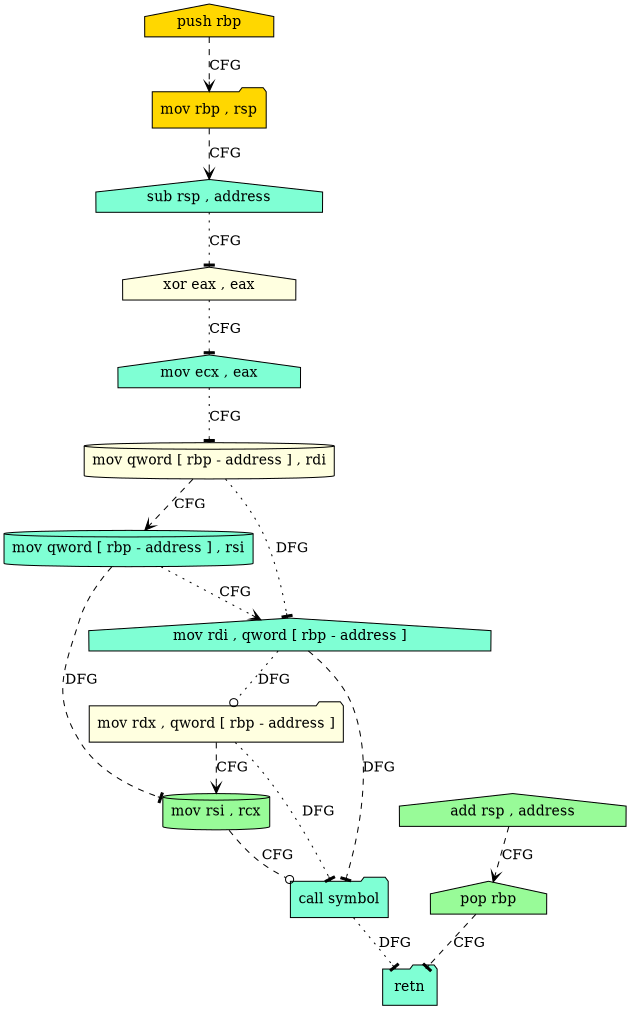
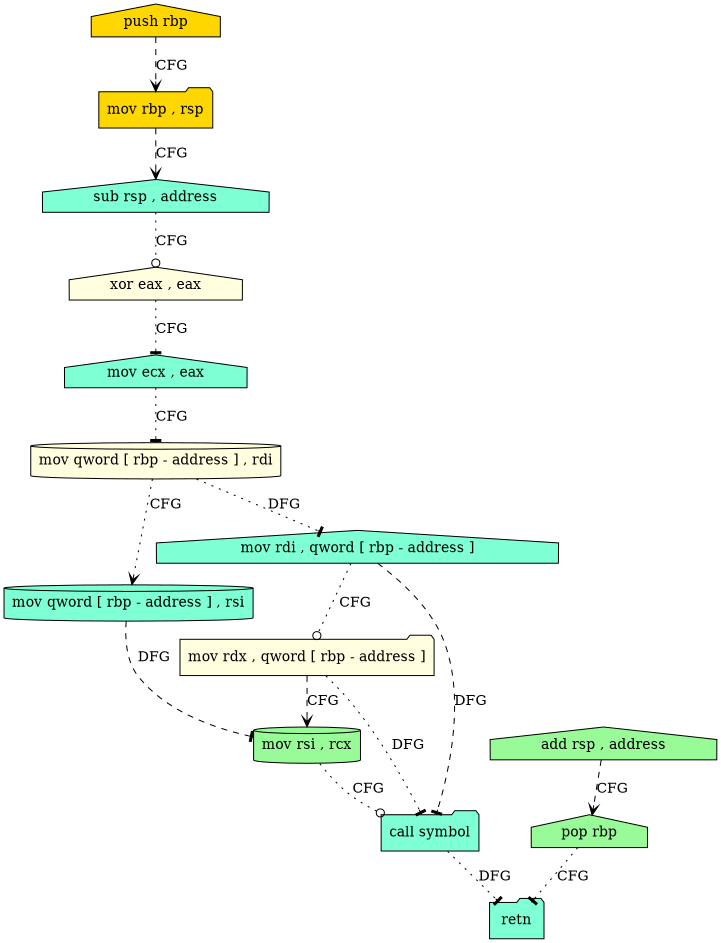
(209, 237) -> (156, 236)
(172, 501) -> (143, 527)
(207, 591) -> none
(274, 680) -> (355, 603)
(255, 857) -> (345, 791)
(453, 940) -> (556, 873)
